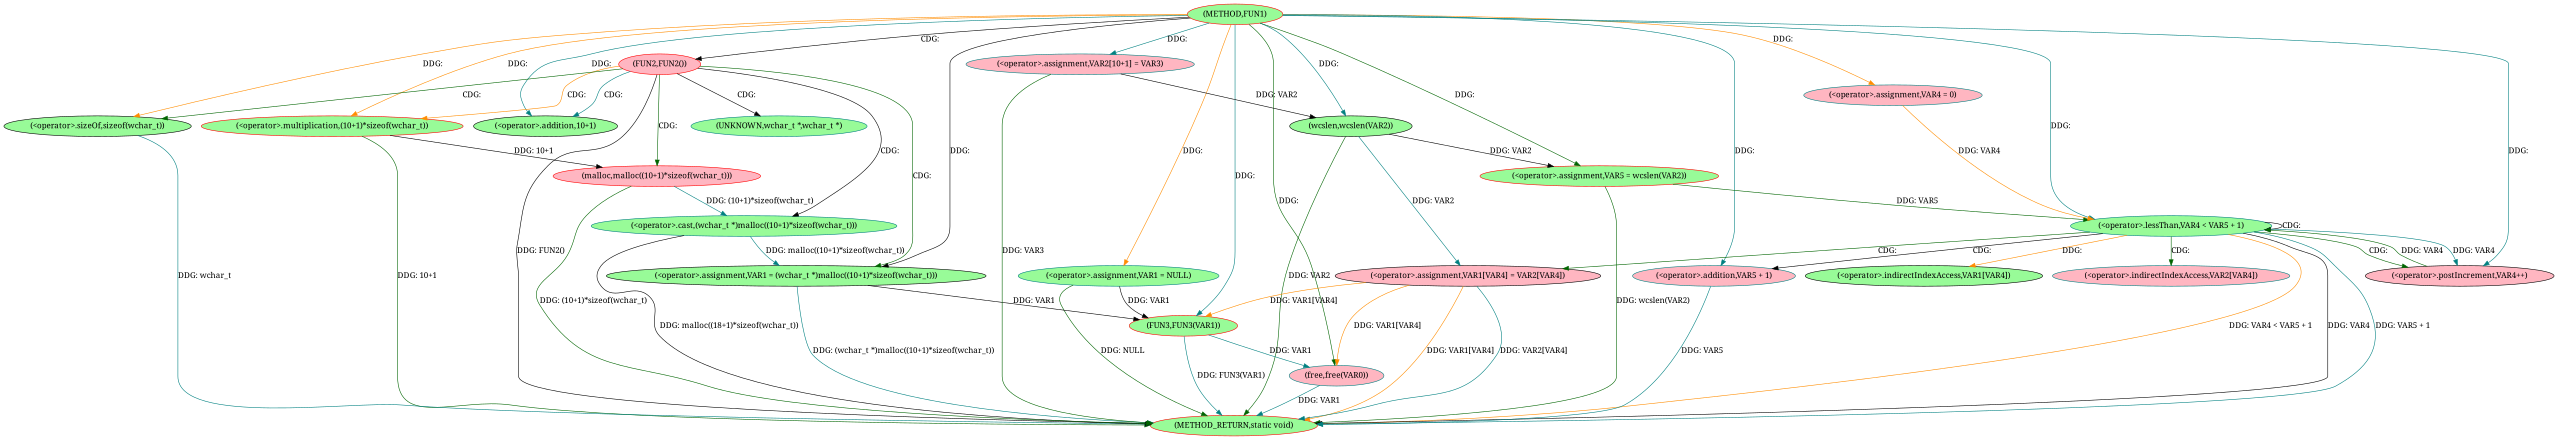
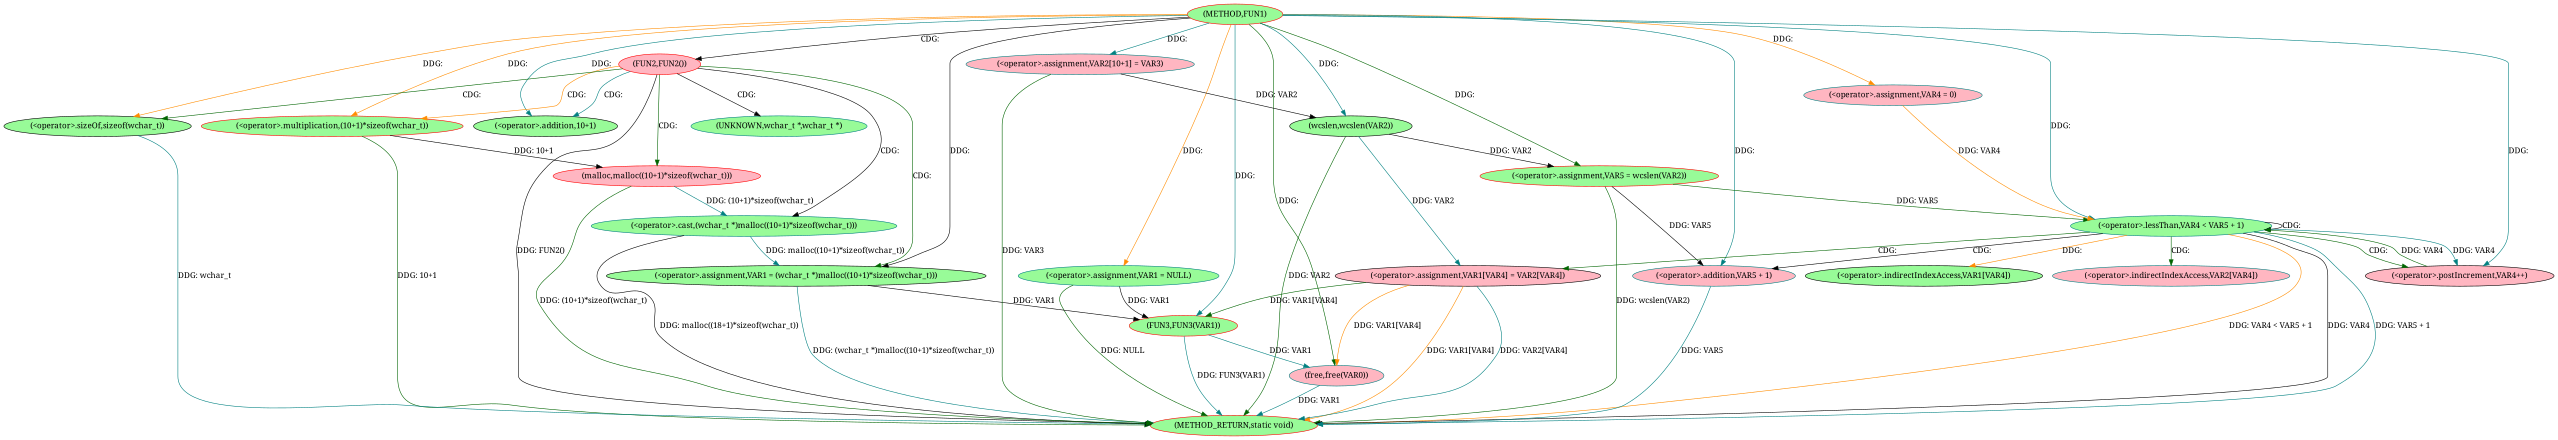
none -> (1656, 223)
(1287, 293) -> (1287, 293)
